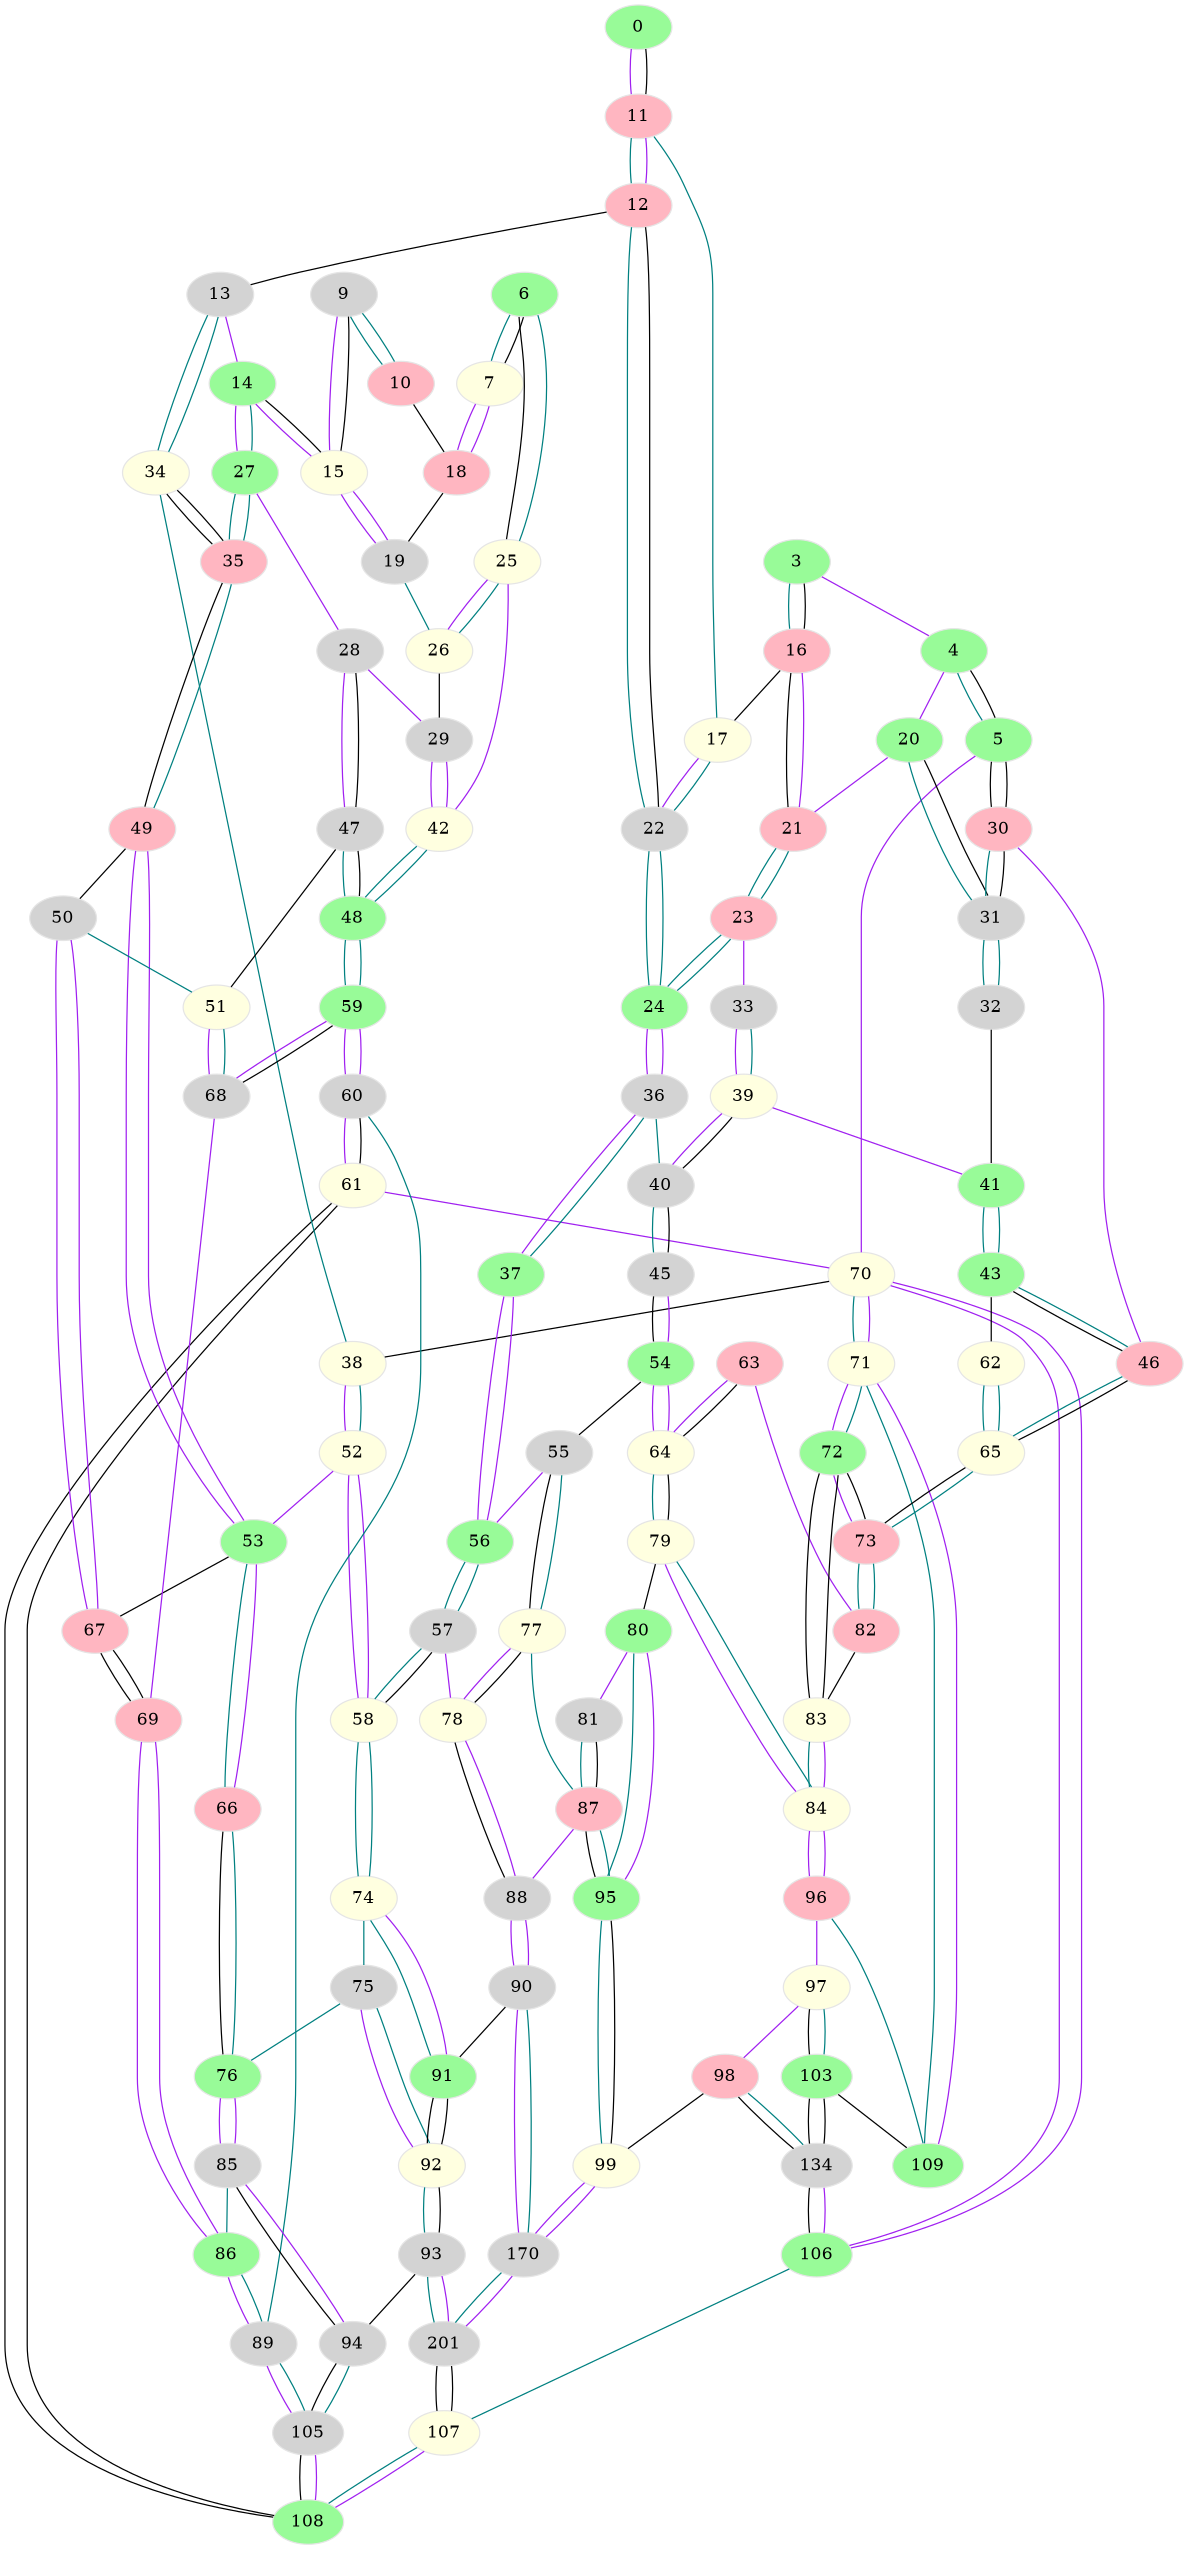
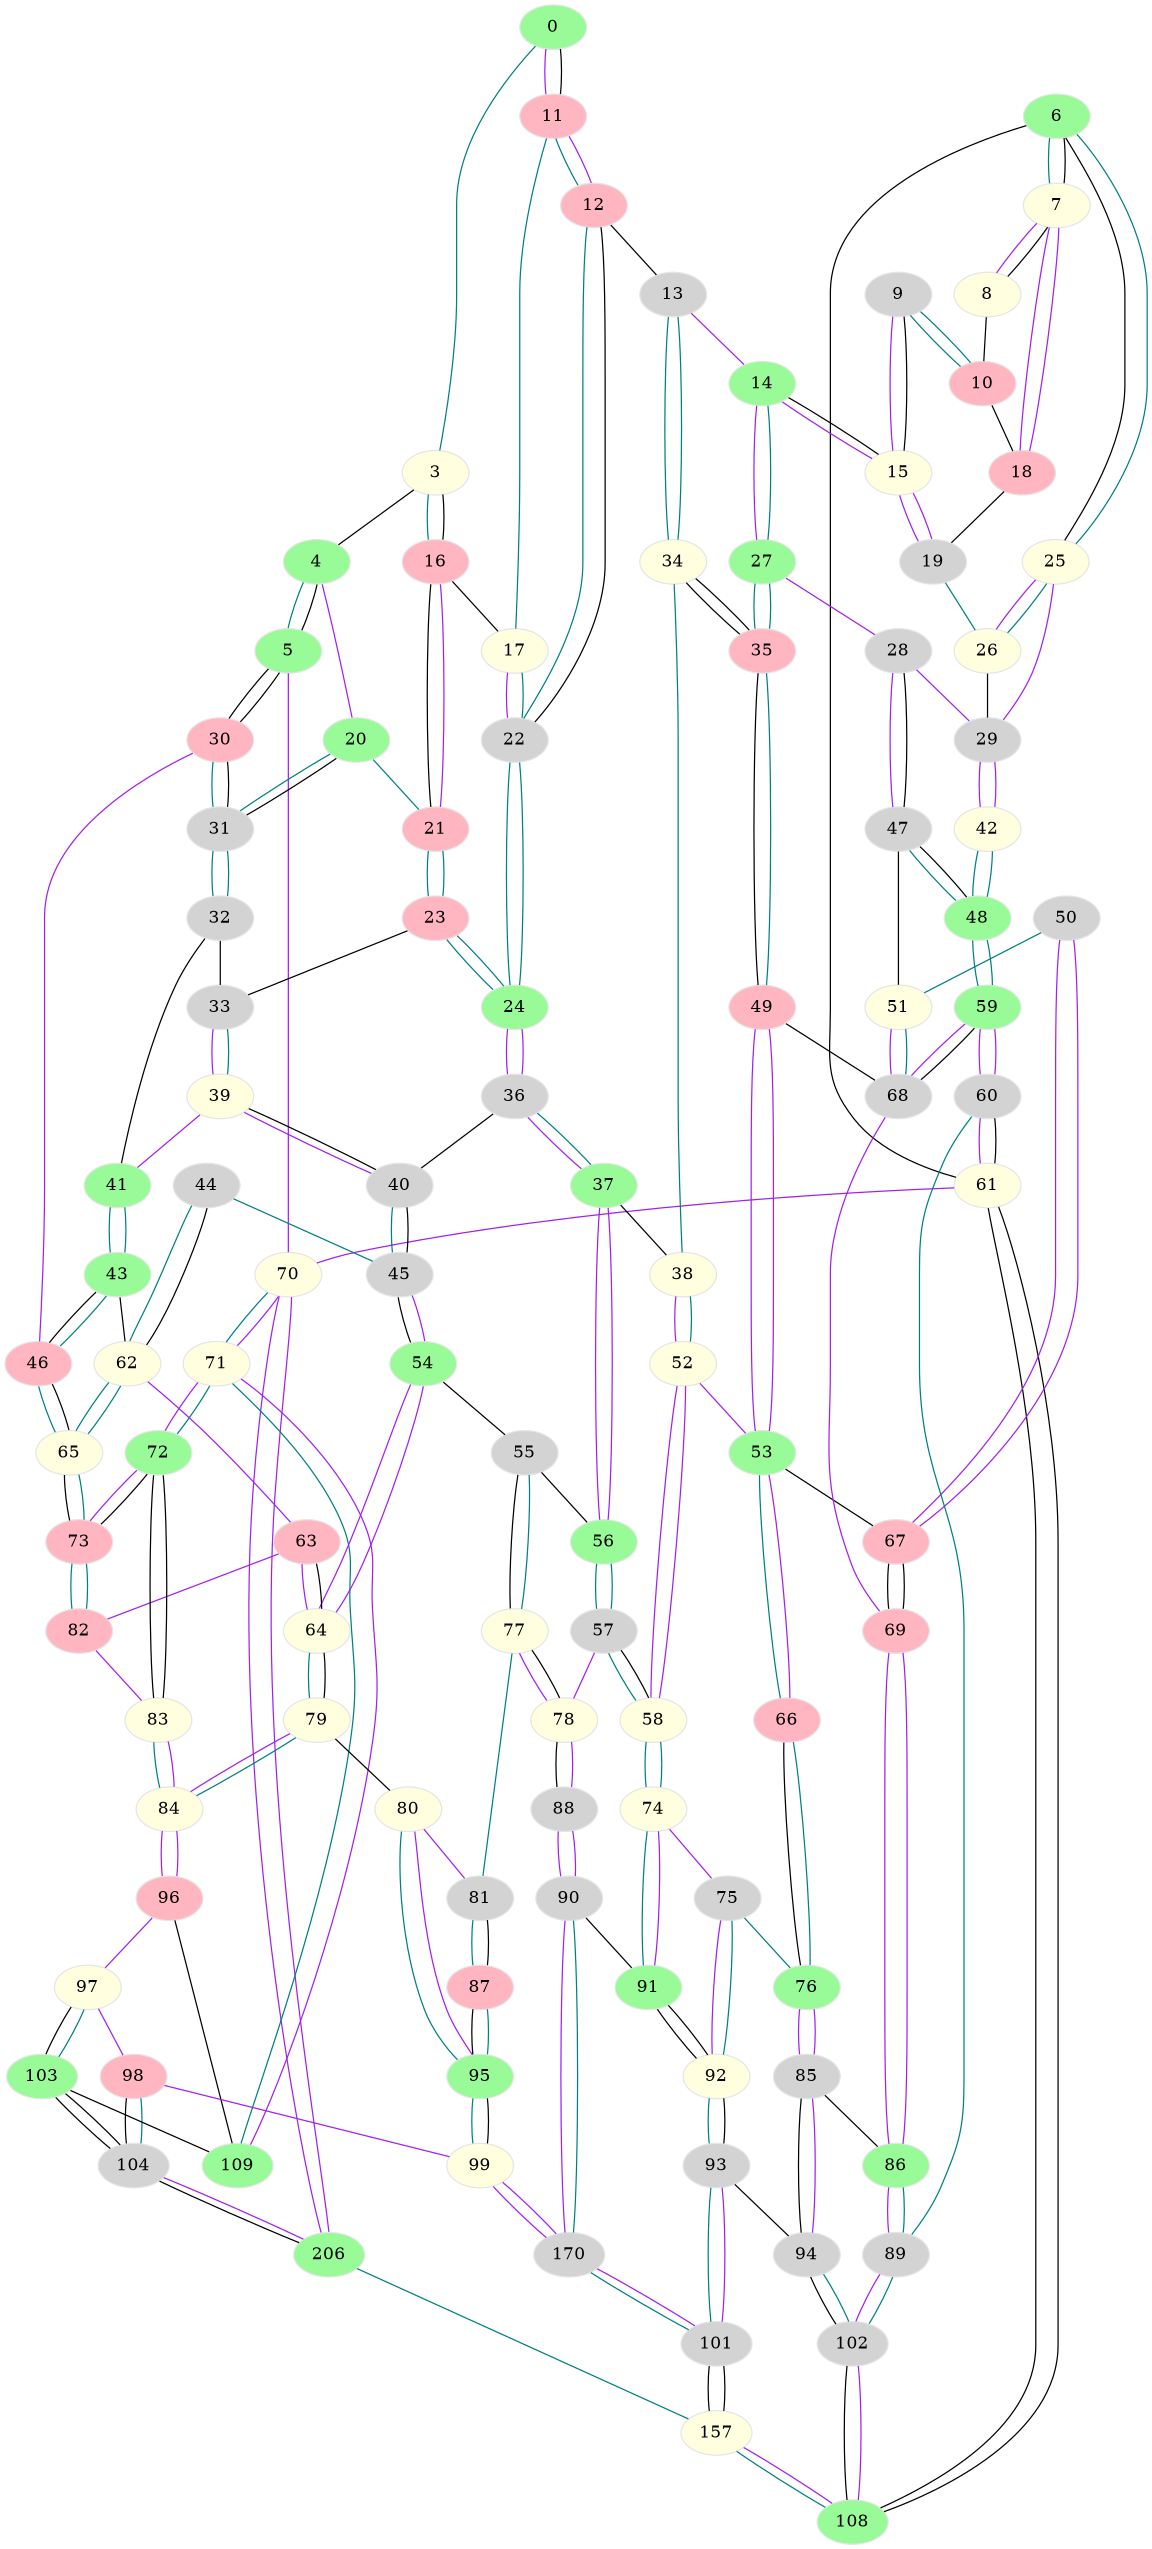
none -> (457, 238)
none -> (988, 295)
(797, 562) -> (436, 473)
(875, 606) -> (376, 517)
none -> (830, 631)
(500, 702) -> (1038, 656)
(851, 785) -> (396, 785)
(103, 874) -> (822, 1046)
none -> (220, 963)
(744, 963) -> (328, 963)
(658, 1141) -> (457, 1141)
none -> (207, 1186)
(607, 1319) -> (644, 1230)
none -> (222, 1449)
(520, 1497) -> (564, 1497)
(639, 1631) -> (408, 1809)
(841, 1676) -> (119, 1676)
(539, 1726) -> (497, 1765)
(553, 1854) -> none
(364, 1943) -> (691, 1854)
(887, 2027) -> (204, 2032)
(666, 2121) -> (286, 2116)
(817, 2166) -> (134, 2166)
(227, 2210) -> (851, 2121)
(817, 2255) -> (329, 2255)
(444, 2344) -> (717, 2344)
(308, 2433) -> (853, 2344)
(444, 2433) -> (717, 2433)
